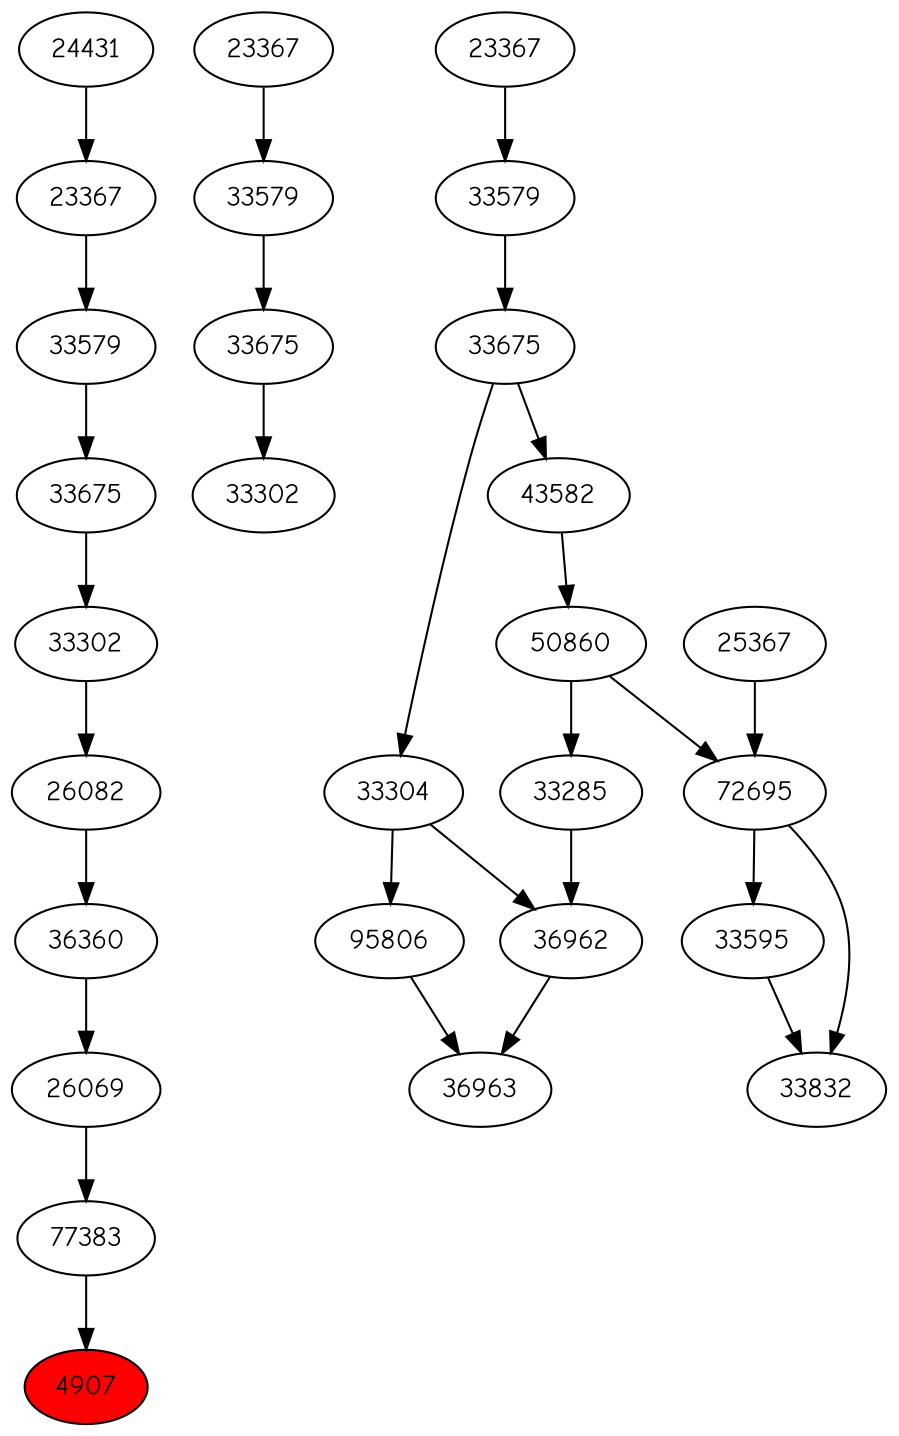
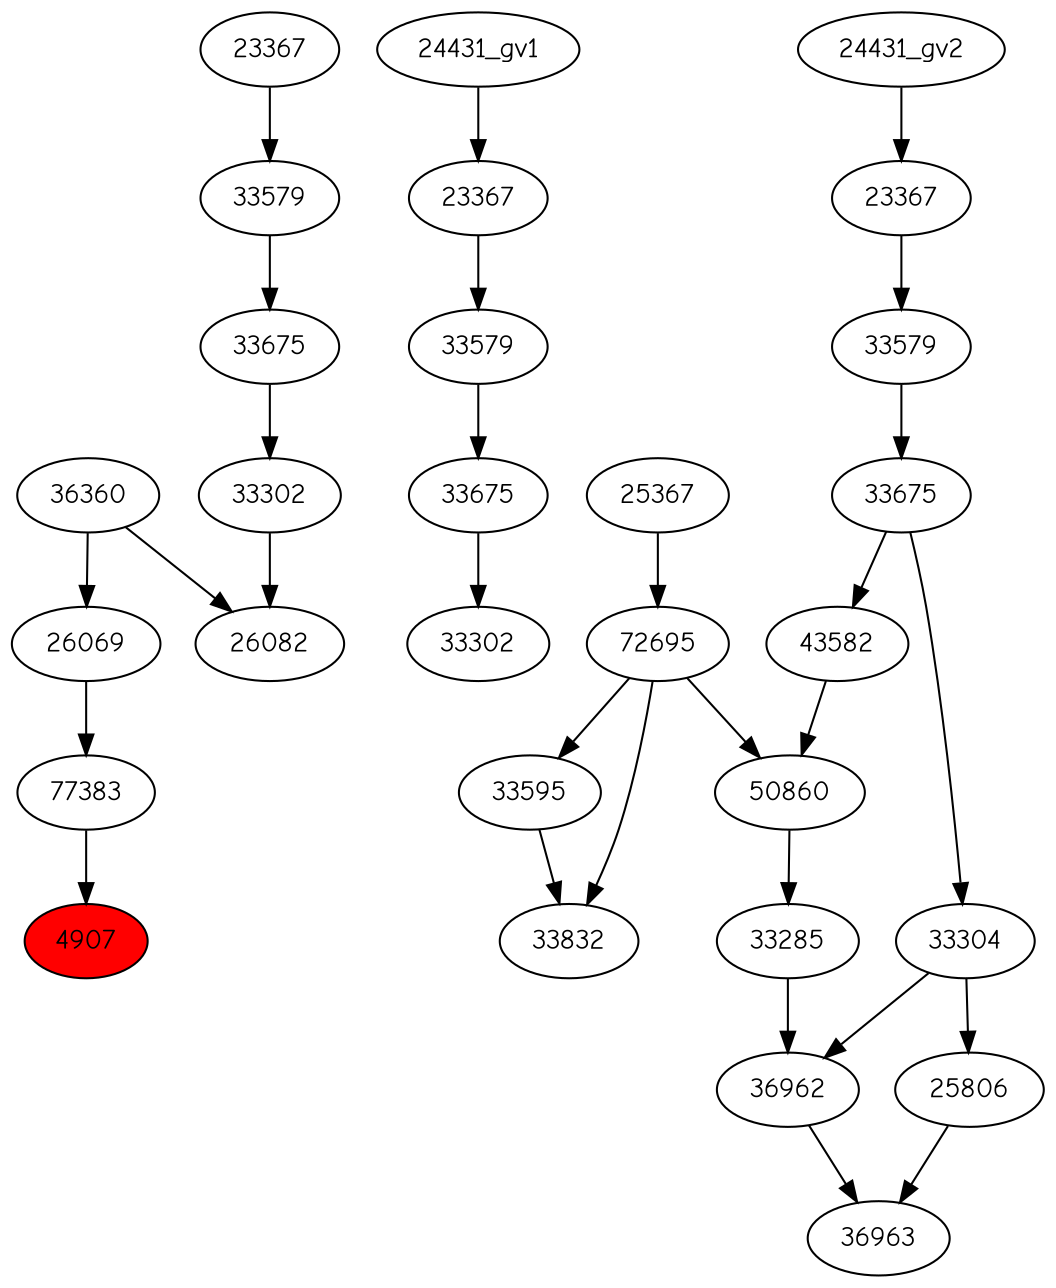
(86, 50) -> none
none -> (478, 50)
none -> (901, 50)
(656, 712) -> (716, 710)
(86, 857) -> (171, 563)
(390, 941) -> (970, 1090)
